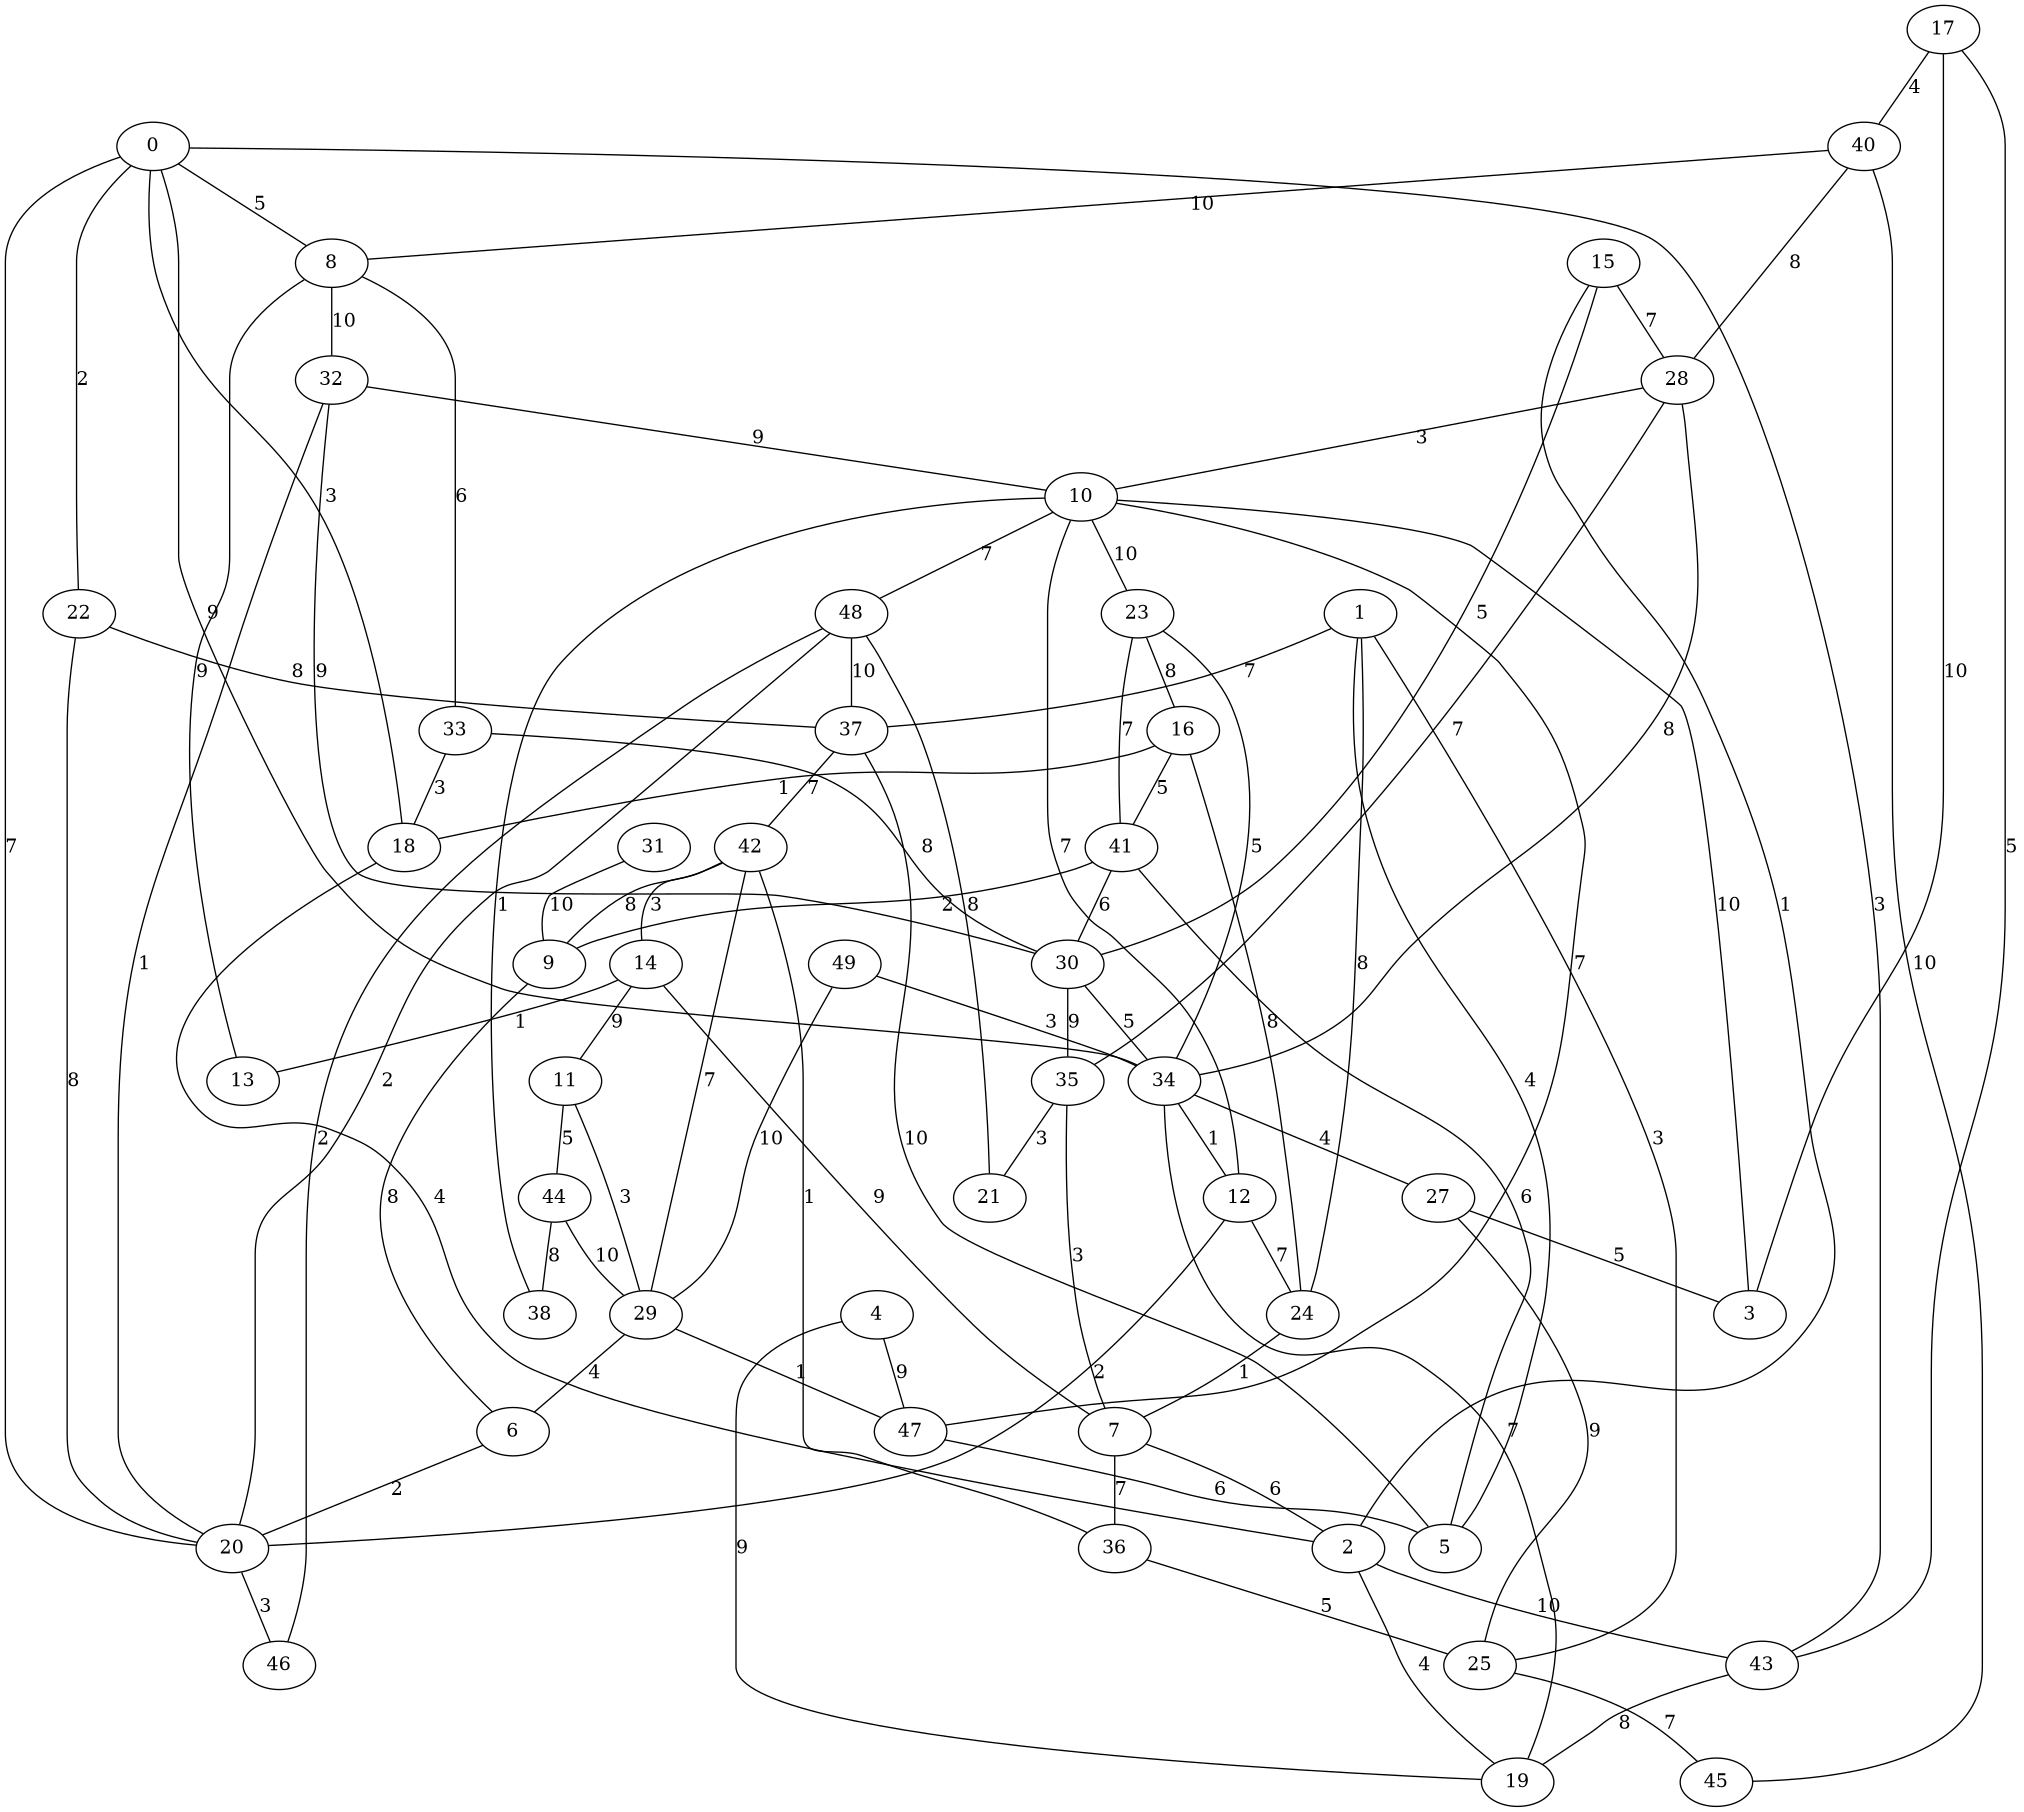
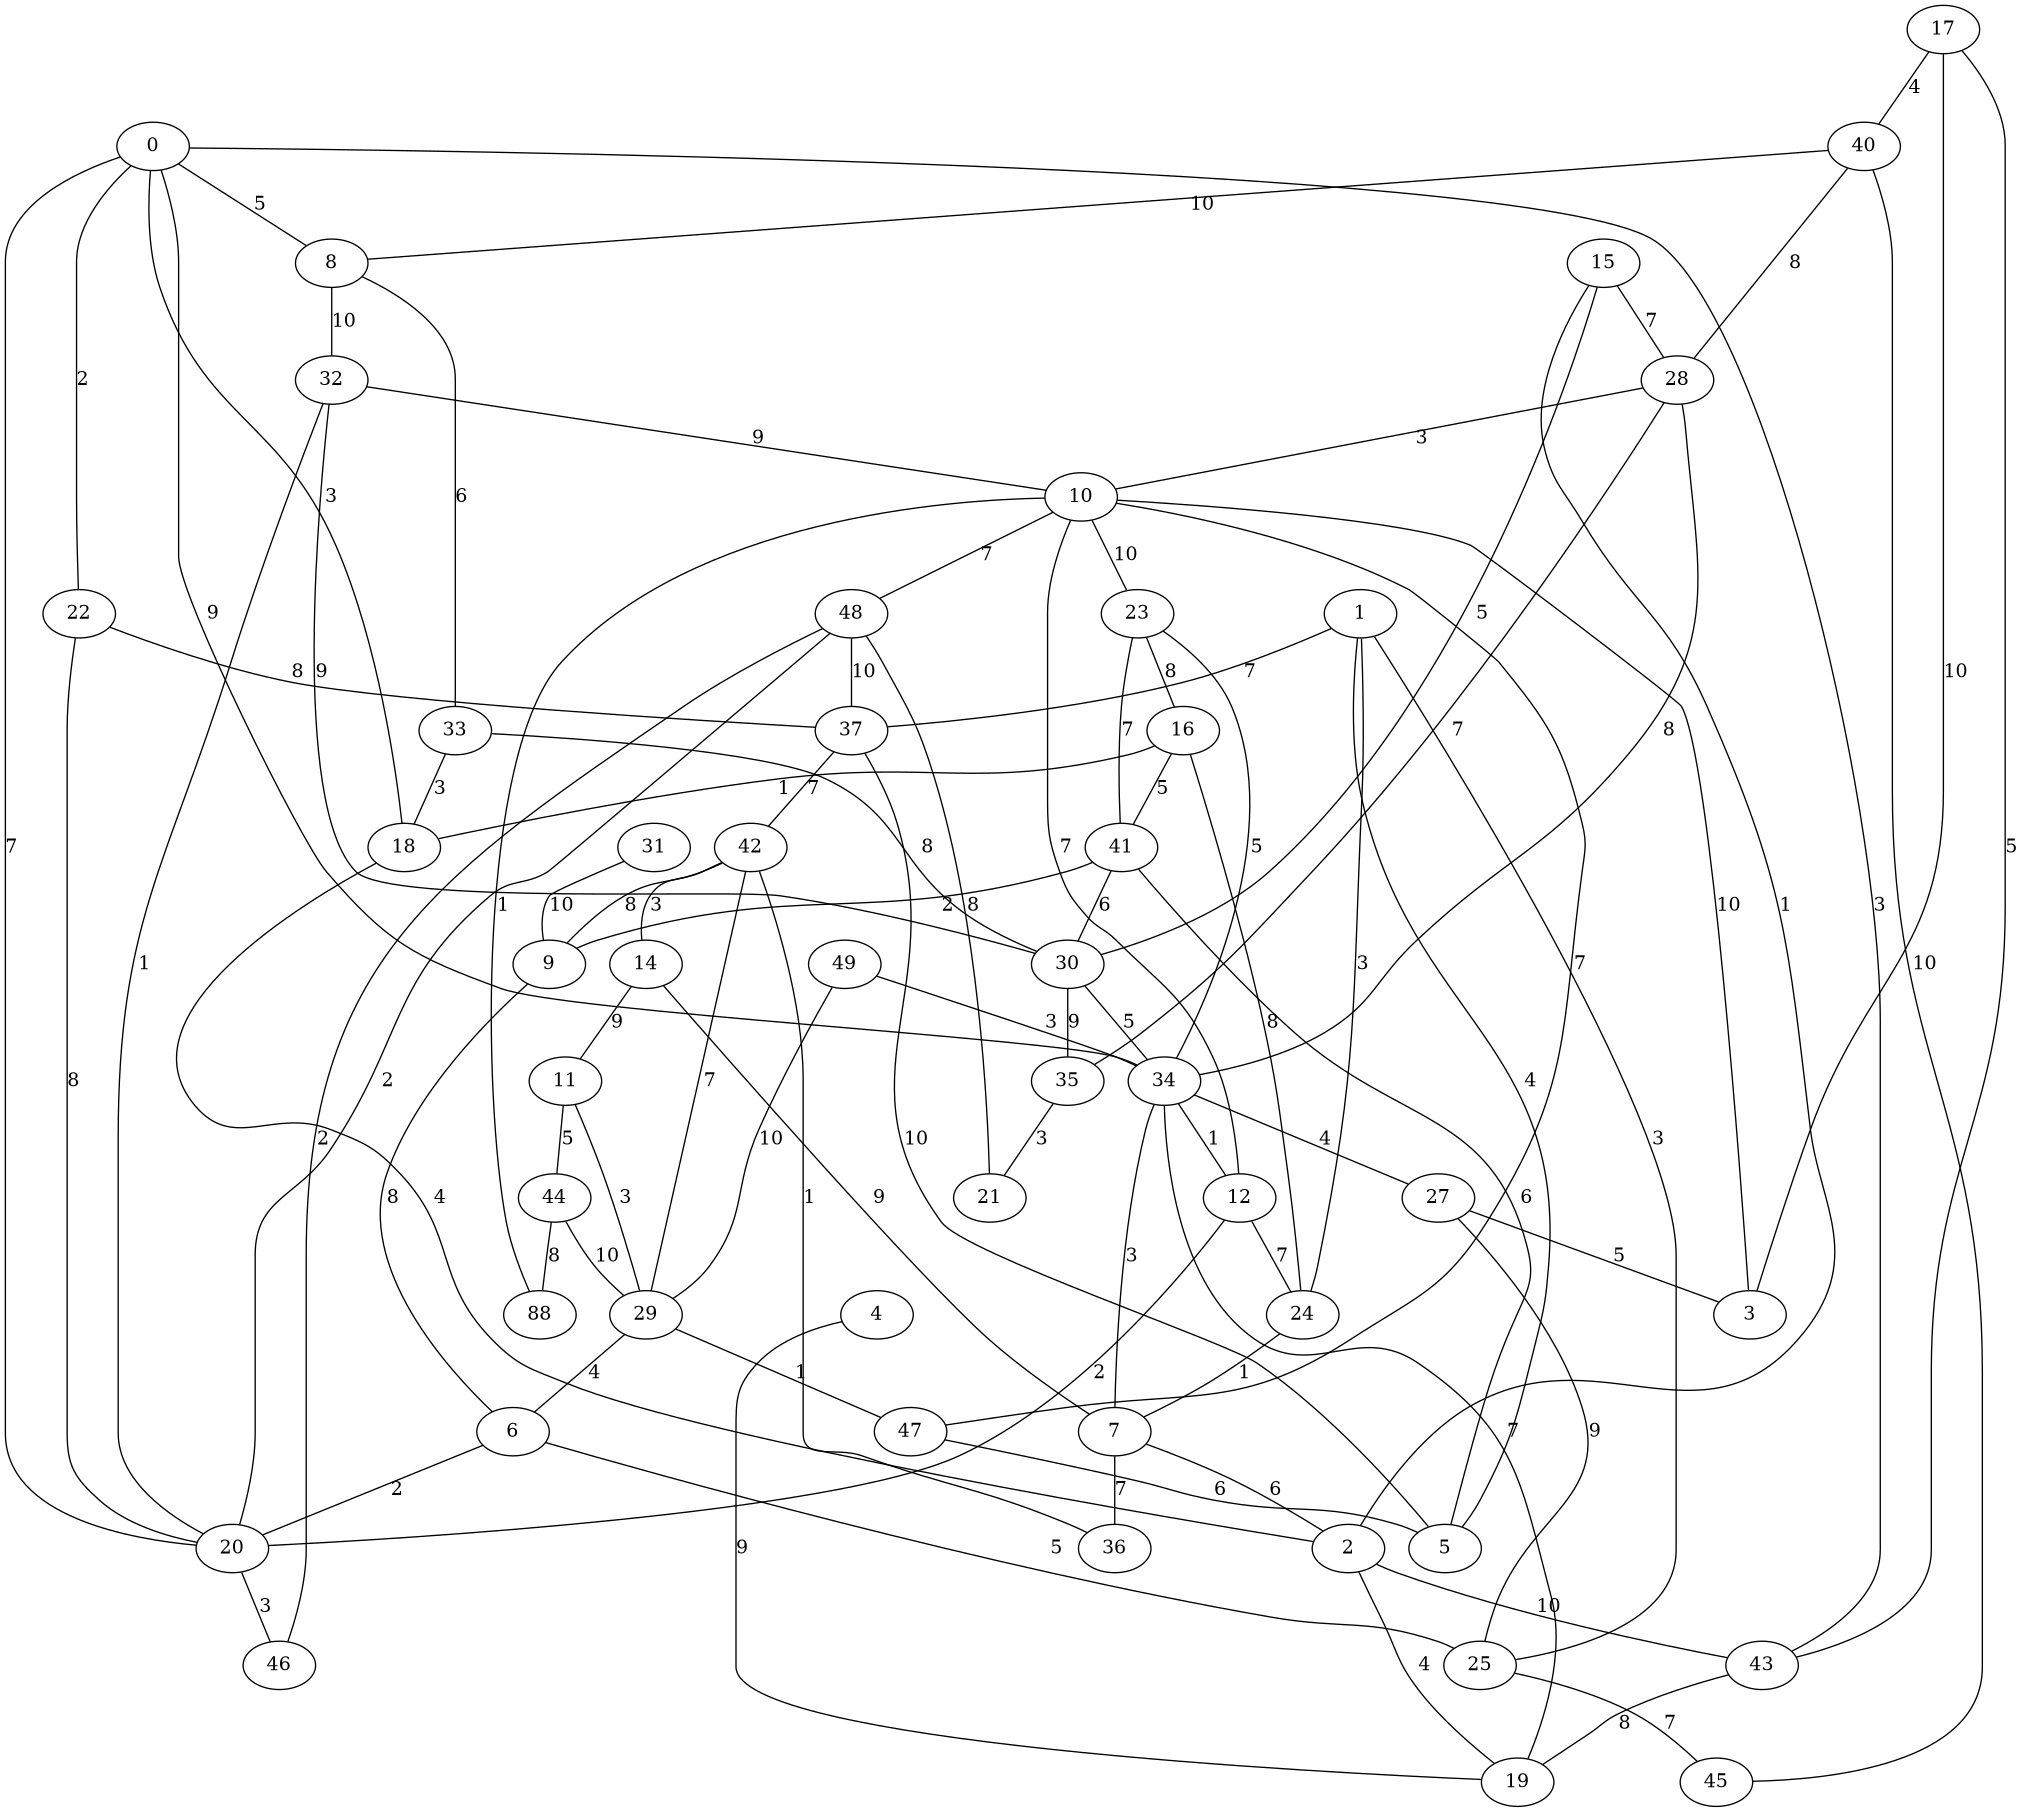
(1363, 964) -> (1363, 964)
(243, 1081) -> none
(1071, 1259) -> (1125, 1254)
(540, 1315) -> (540, 1315)
(894, 1373) -> none
(1297, 1607) -> (997, 1560)
